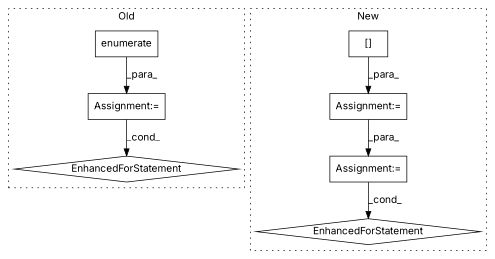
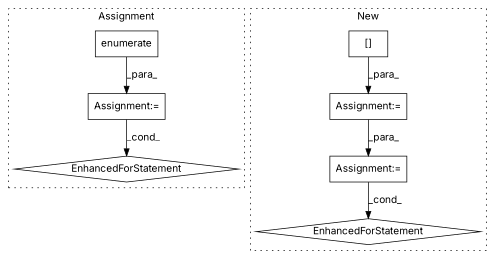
(127, 17) -> (127, 17)
